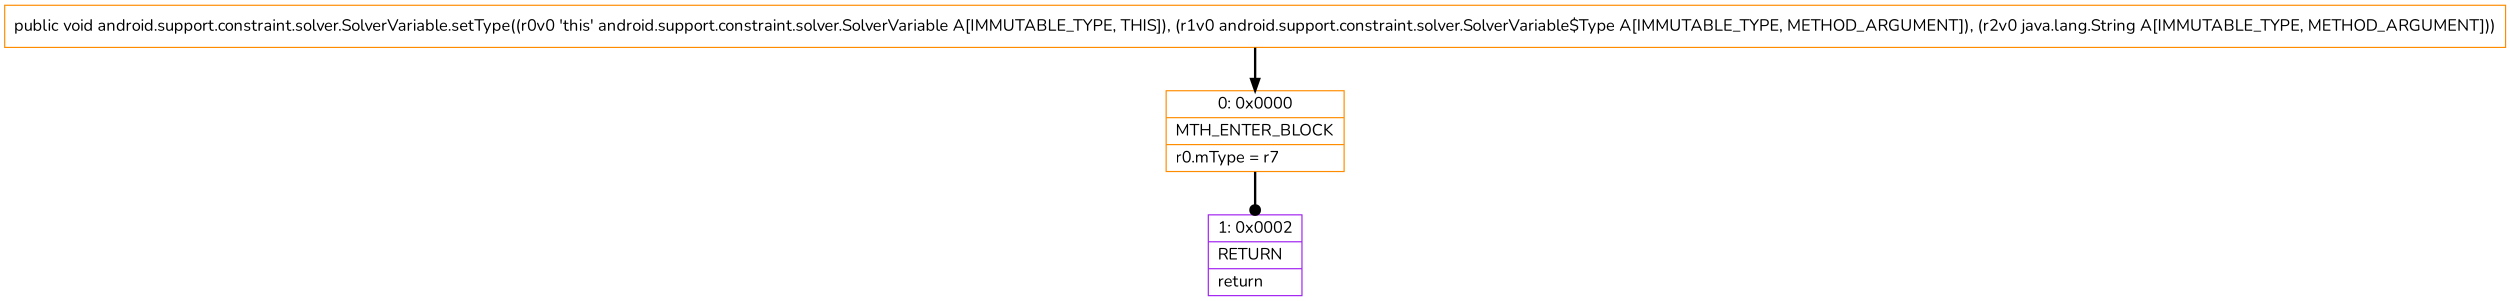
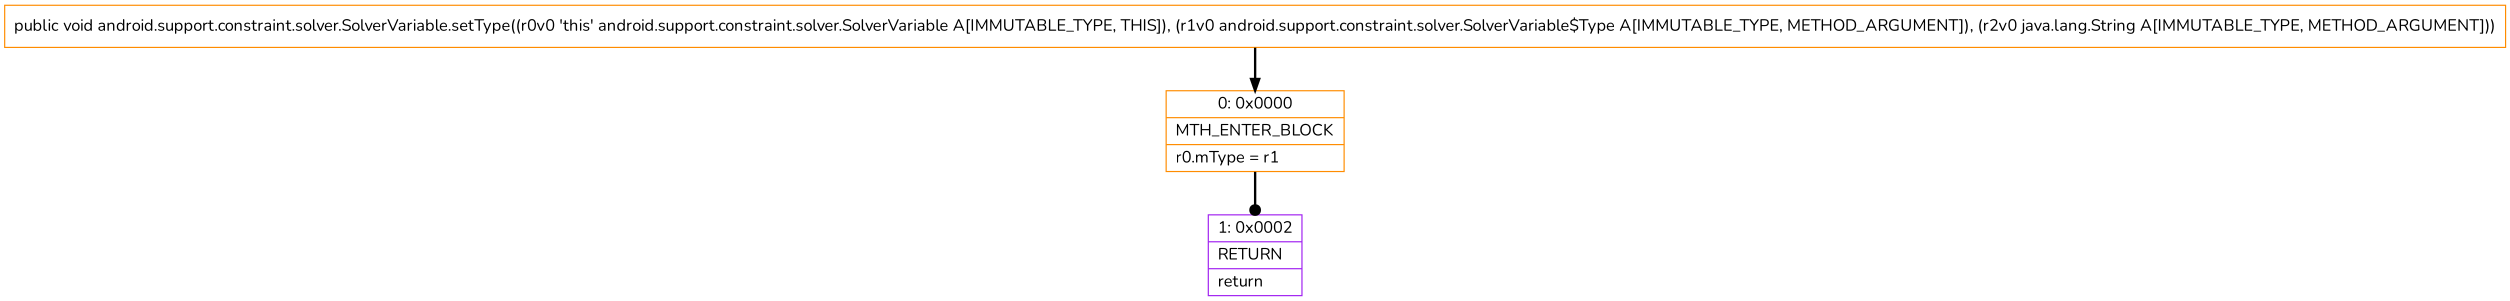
(1228, 157) -> (1228, 157)
